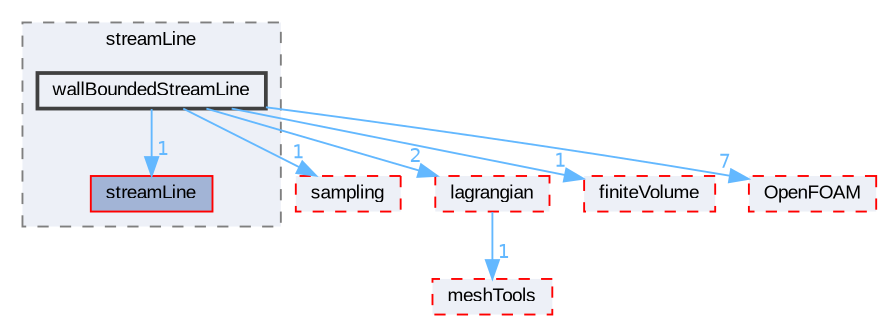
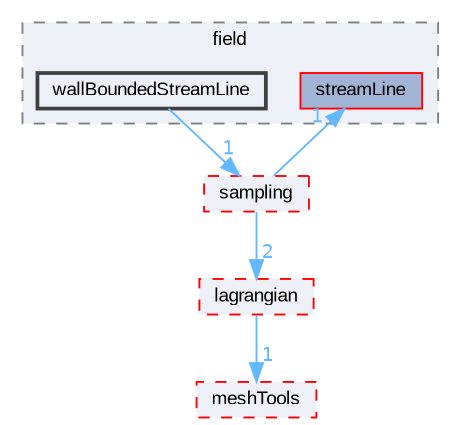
(152, 40) -> (230, 40)
(152, 133) -> (302, 149)
(313, 140) -> (256, 236)
(650, 194) -> none
(813, 194) -> none
